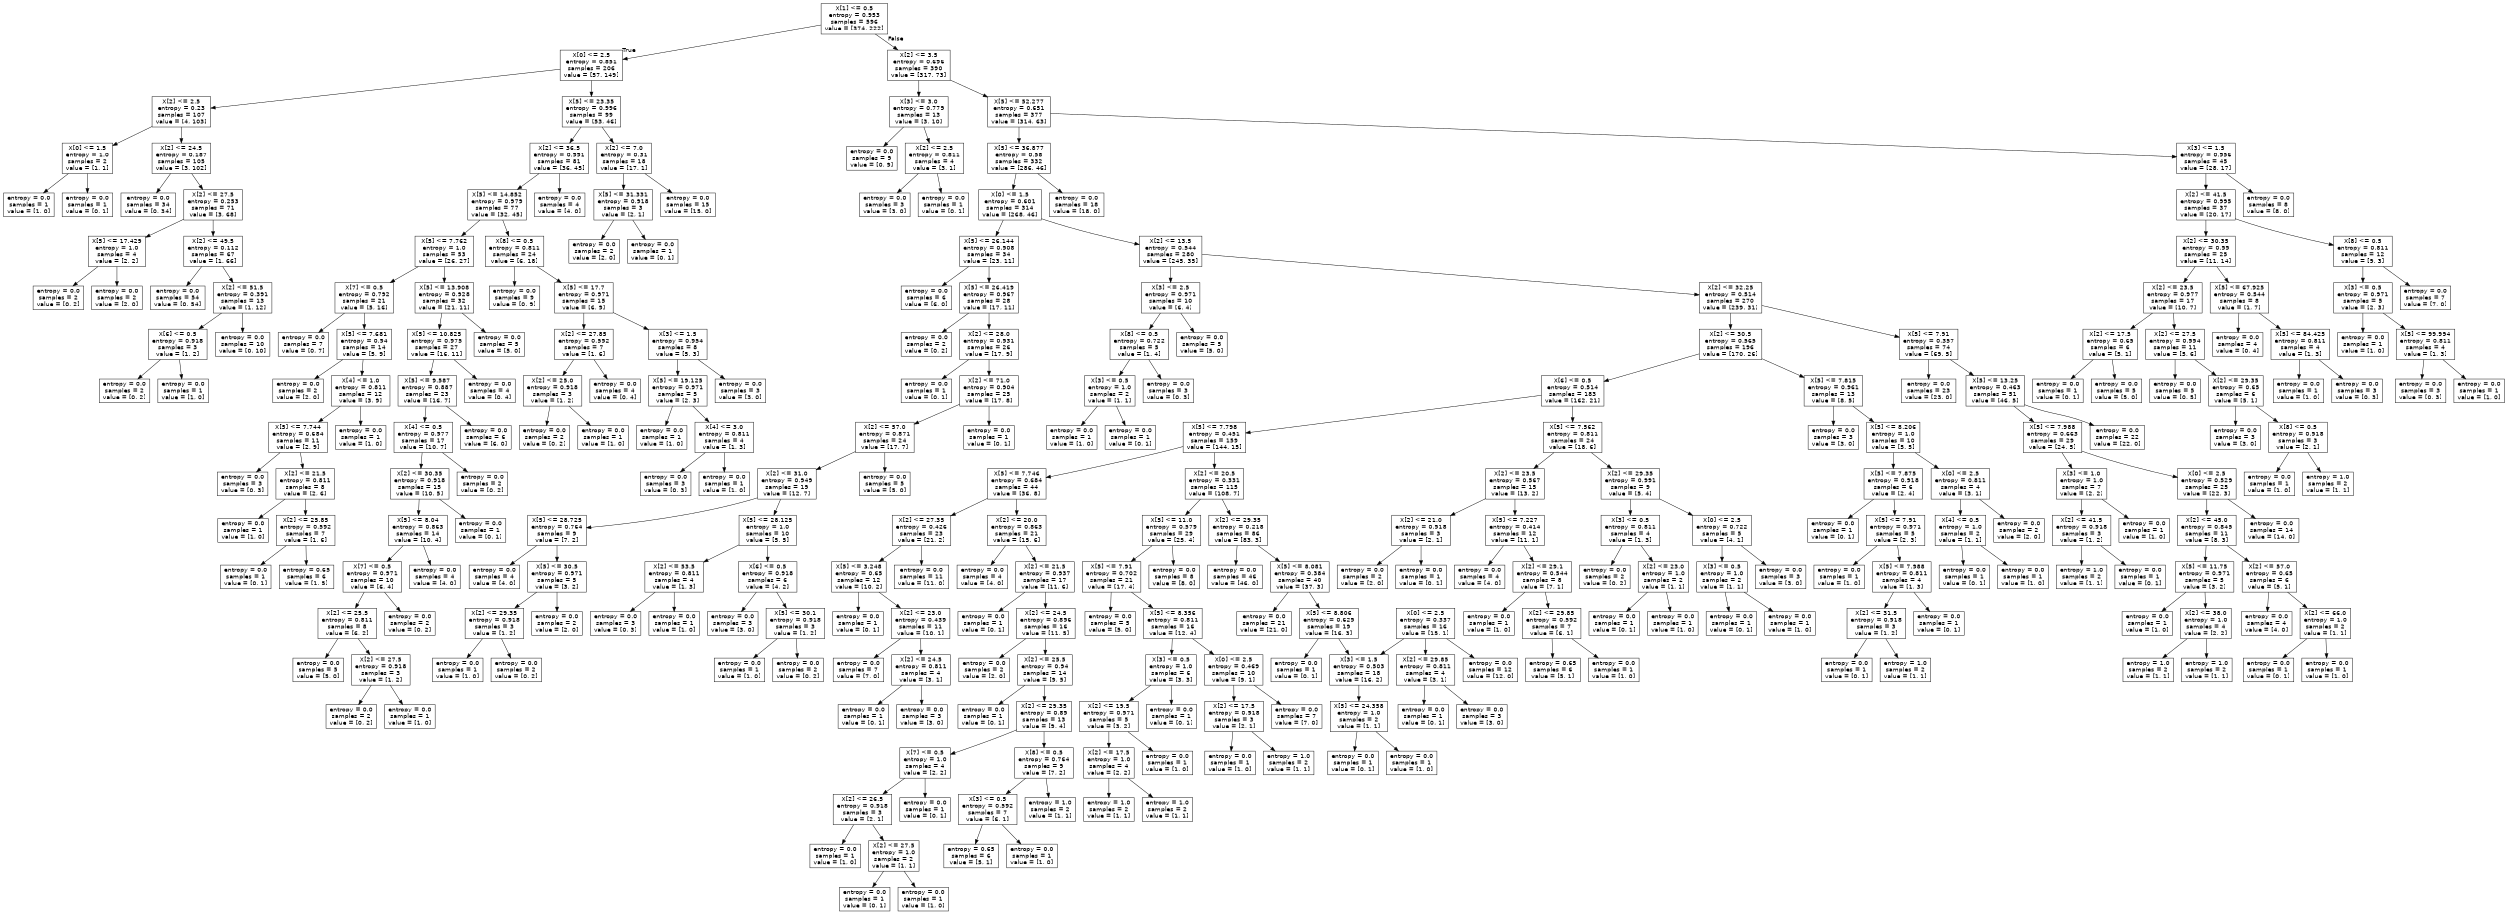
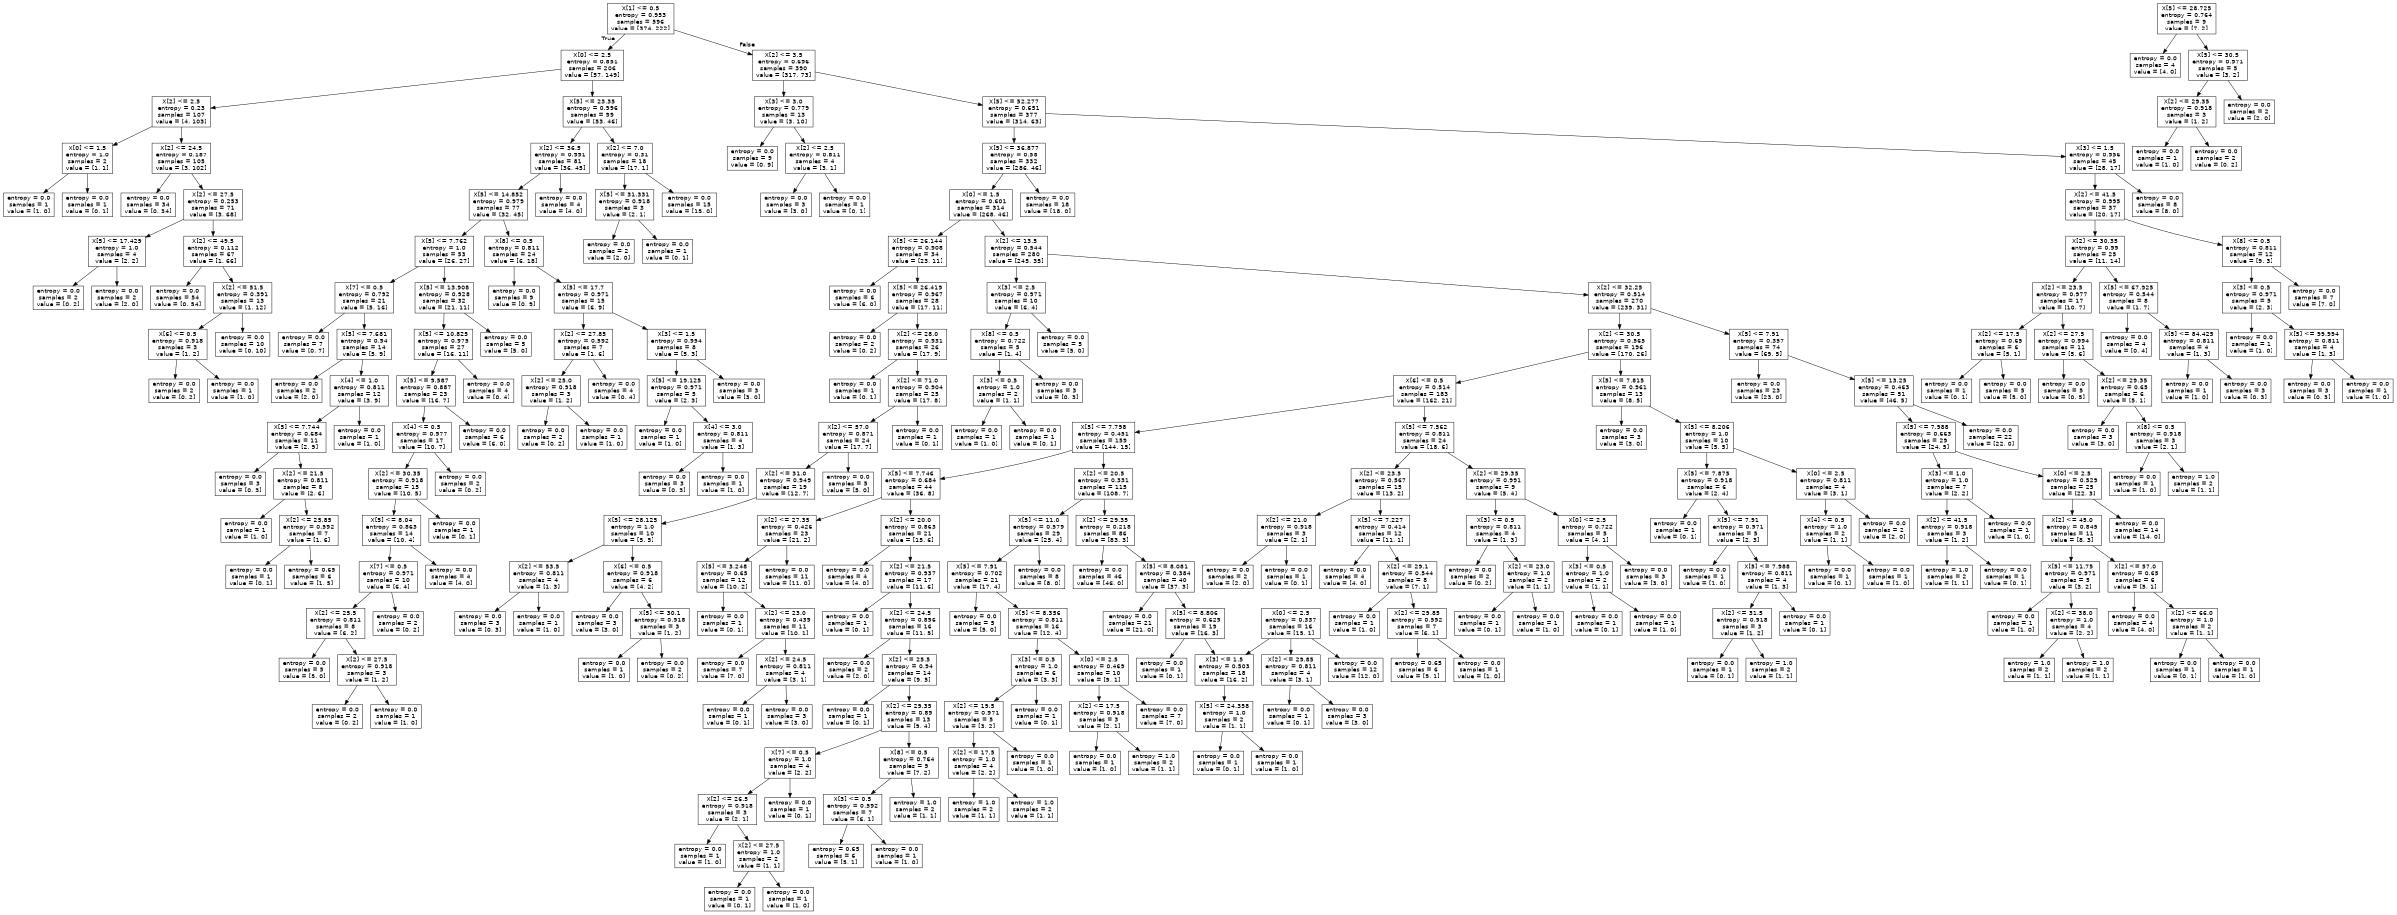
(675, 516) -> none
